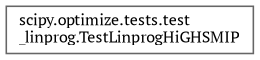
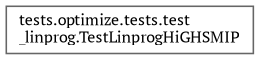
(130, 30) -> (130, 30)
